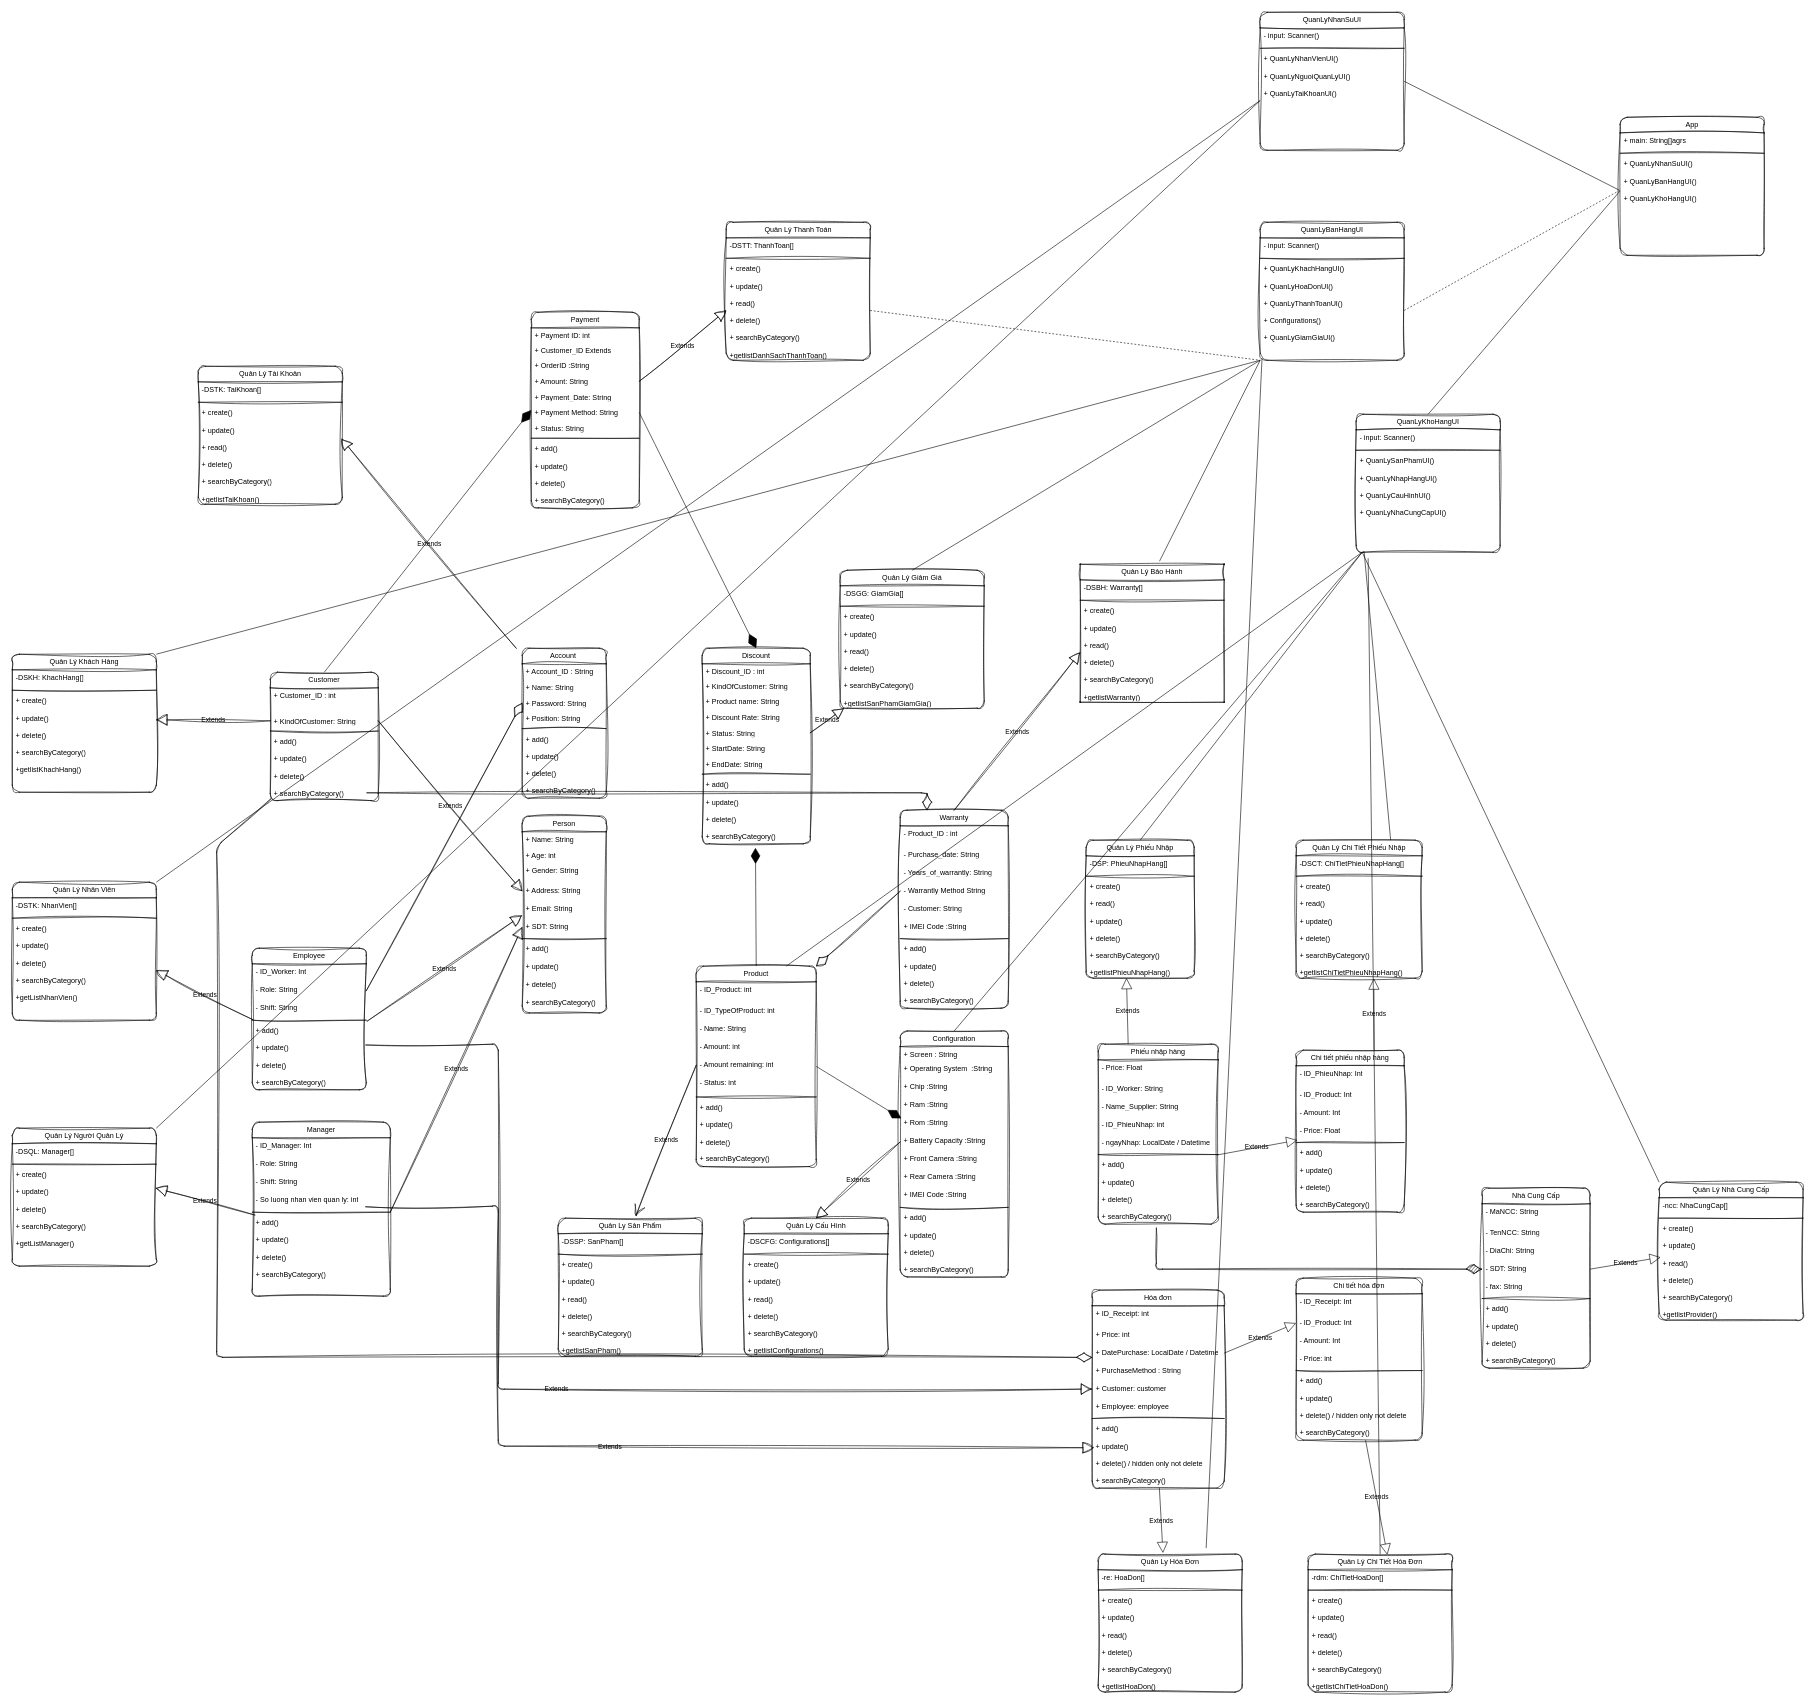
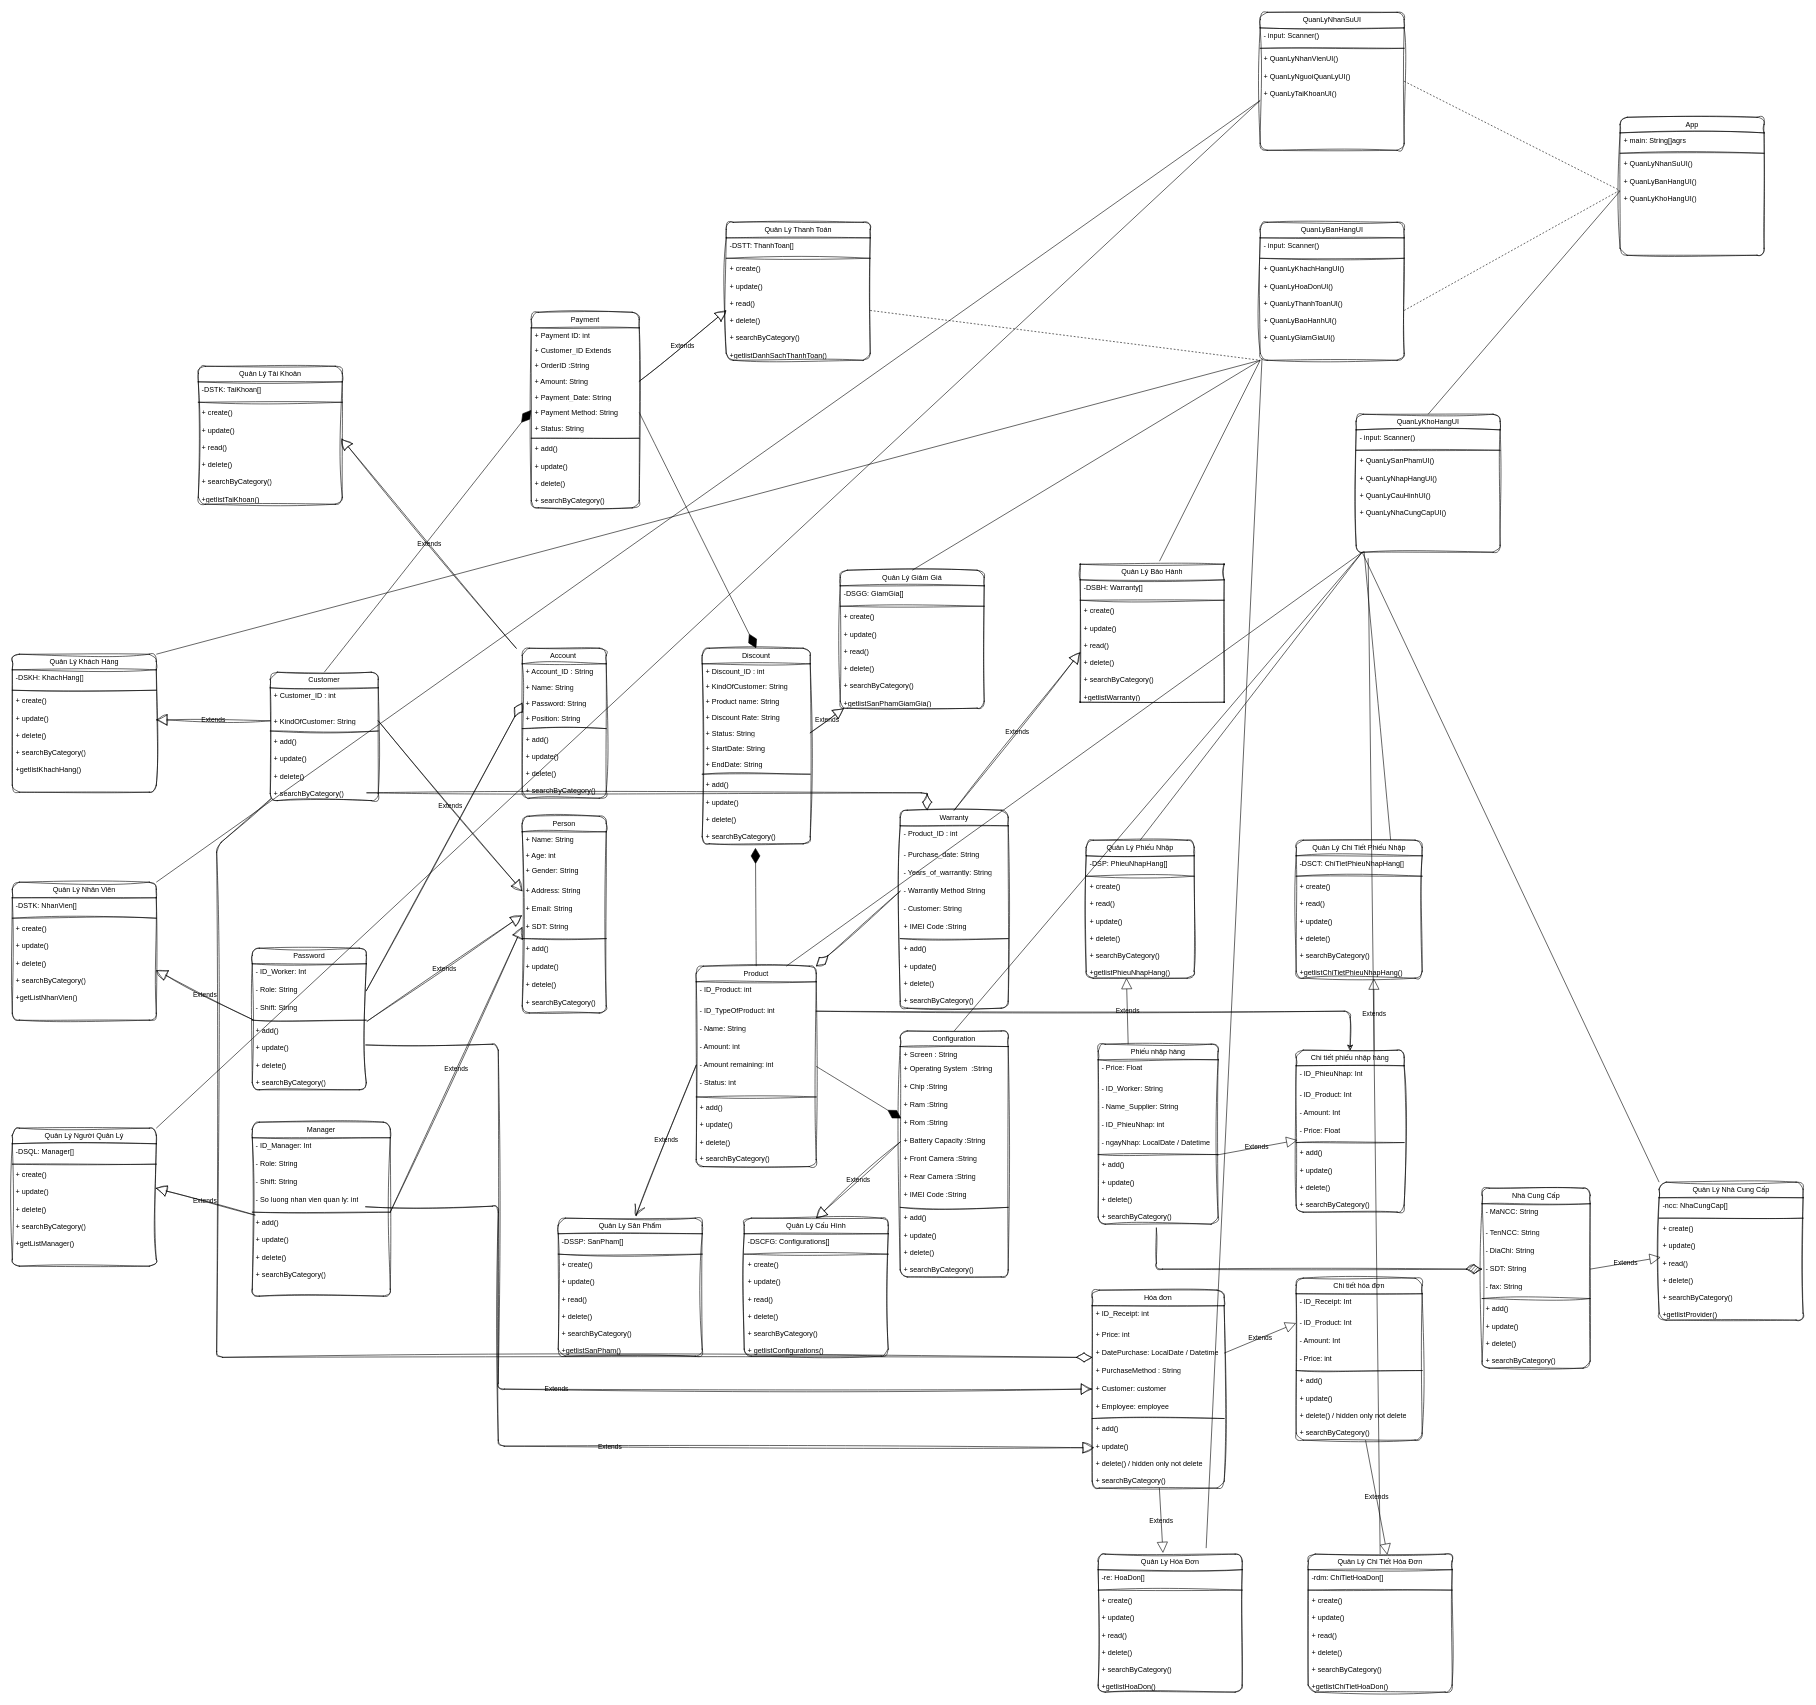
(1511, 135) -> (1511, 135)
(1305, 287) -> (1305, 287)
(309, 956) -> (309, 956)
none -> (1099, 1011)
